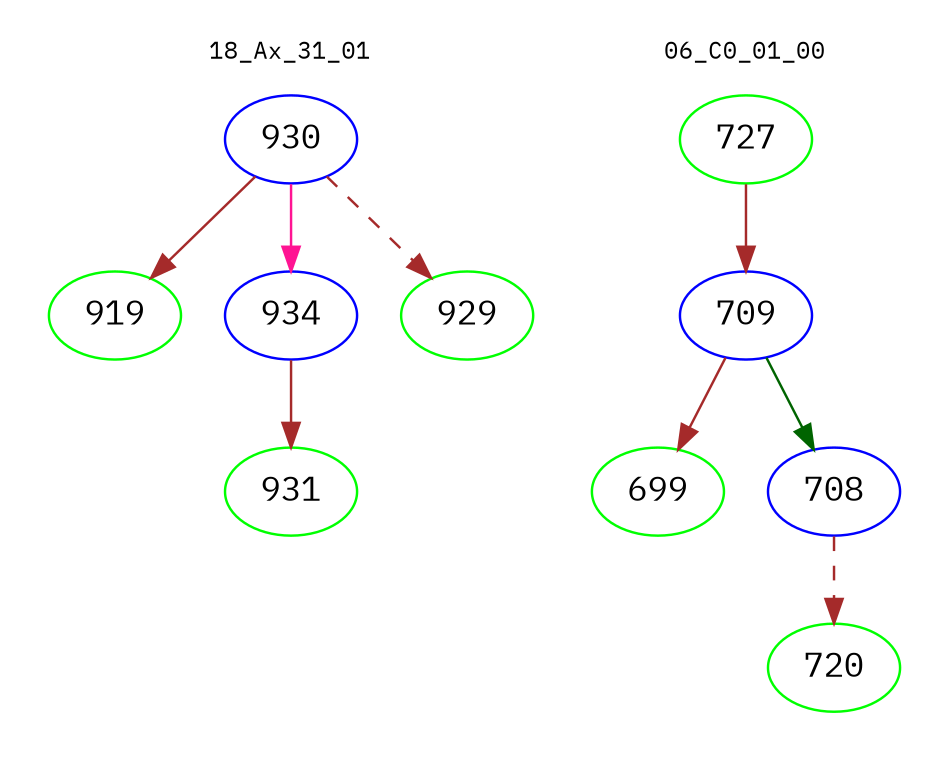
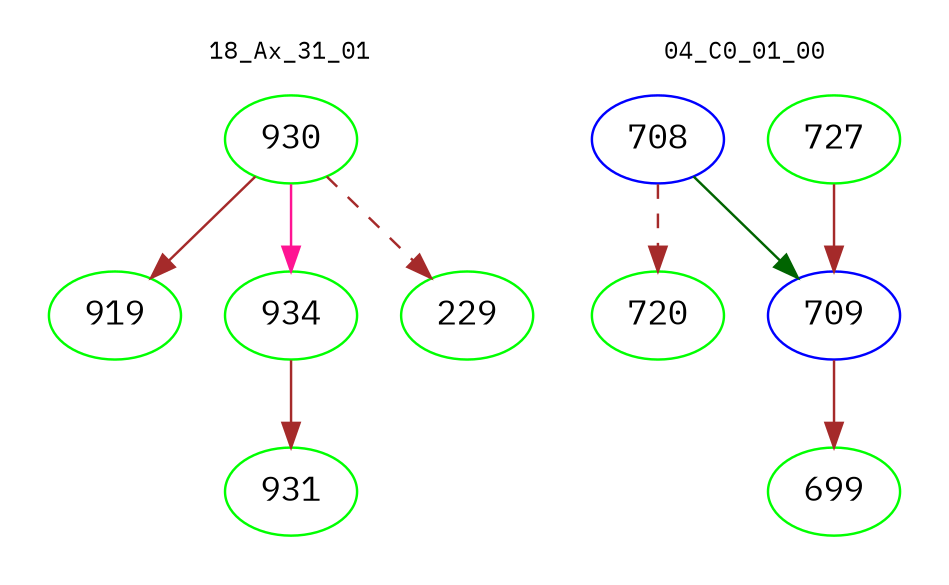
(746, 53) -> (746, 53)
(291, 139) -> (291, 139)
(291, 316) -> (291, 316)
(467, 316) -> (467, 316)
(784, 393) -> (737, 219)
